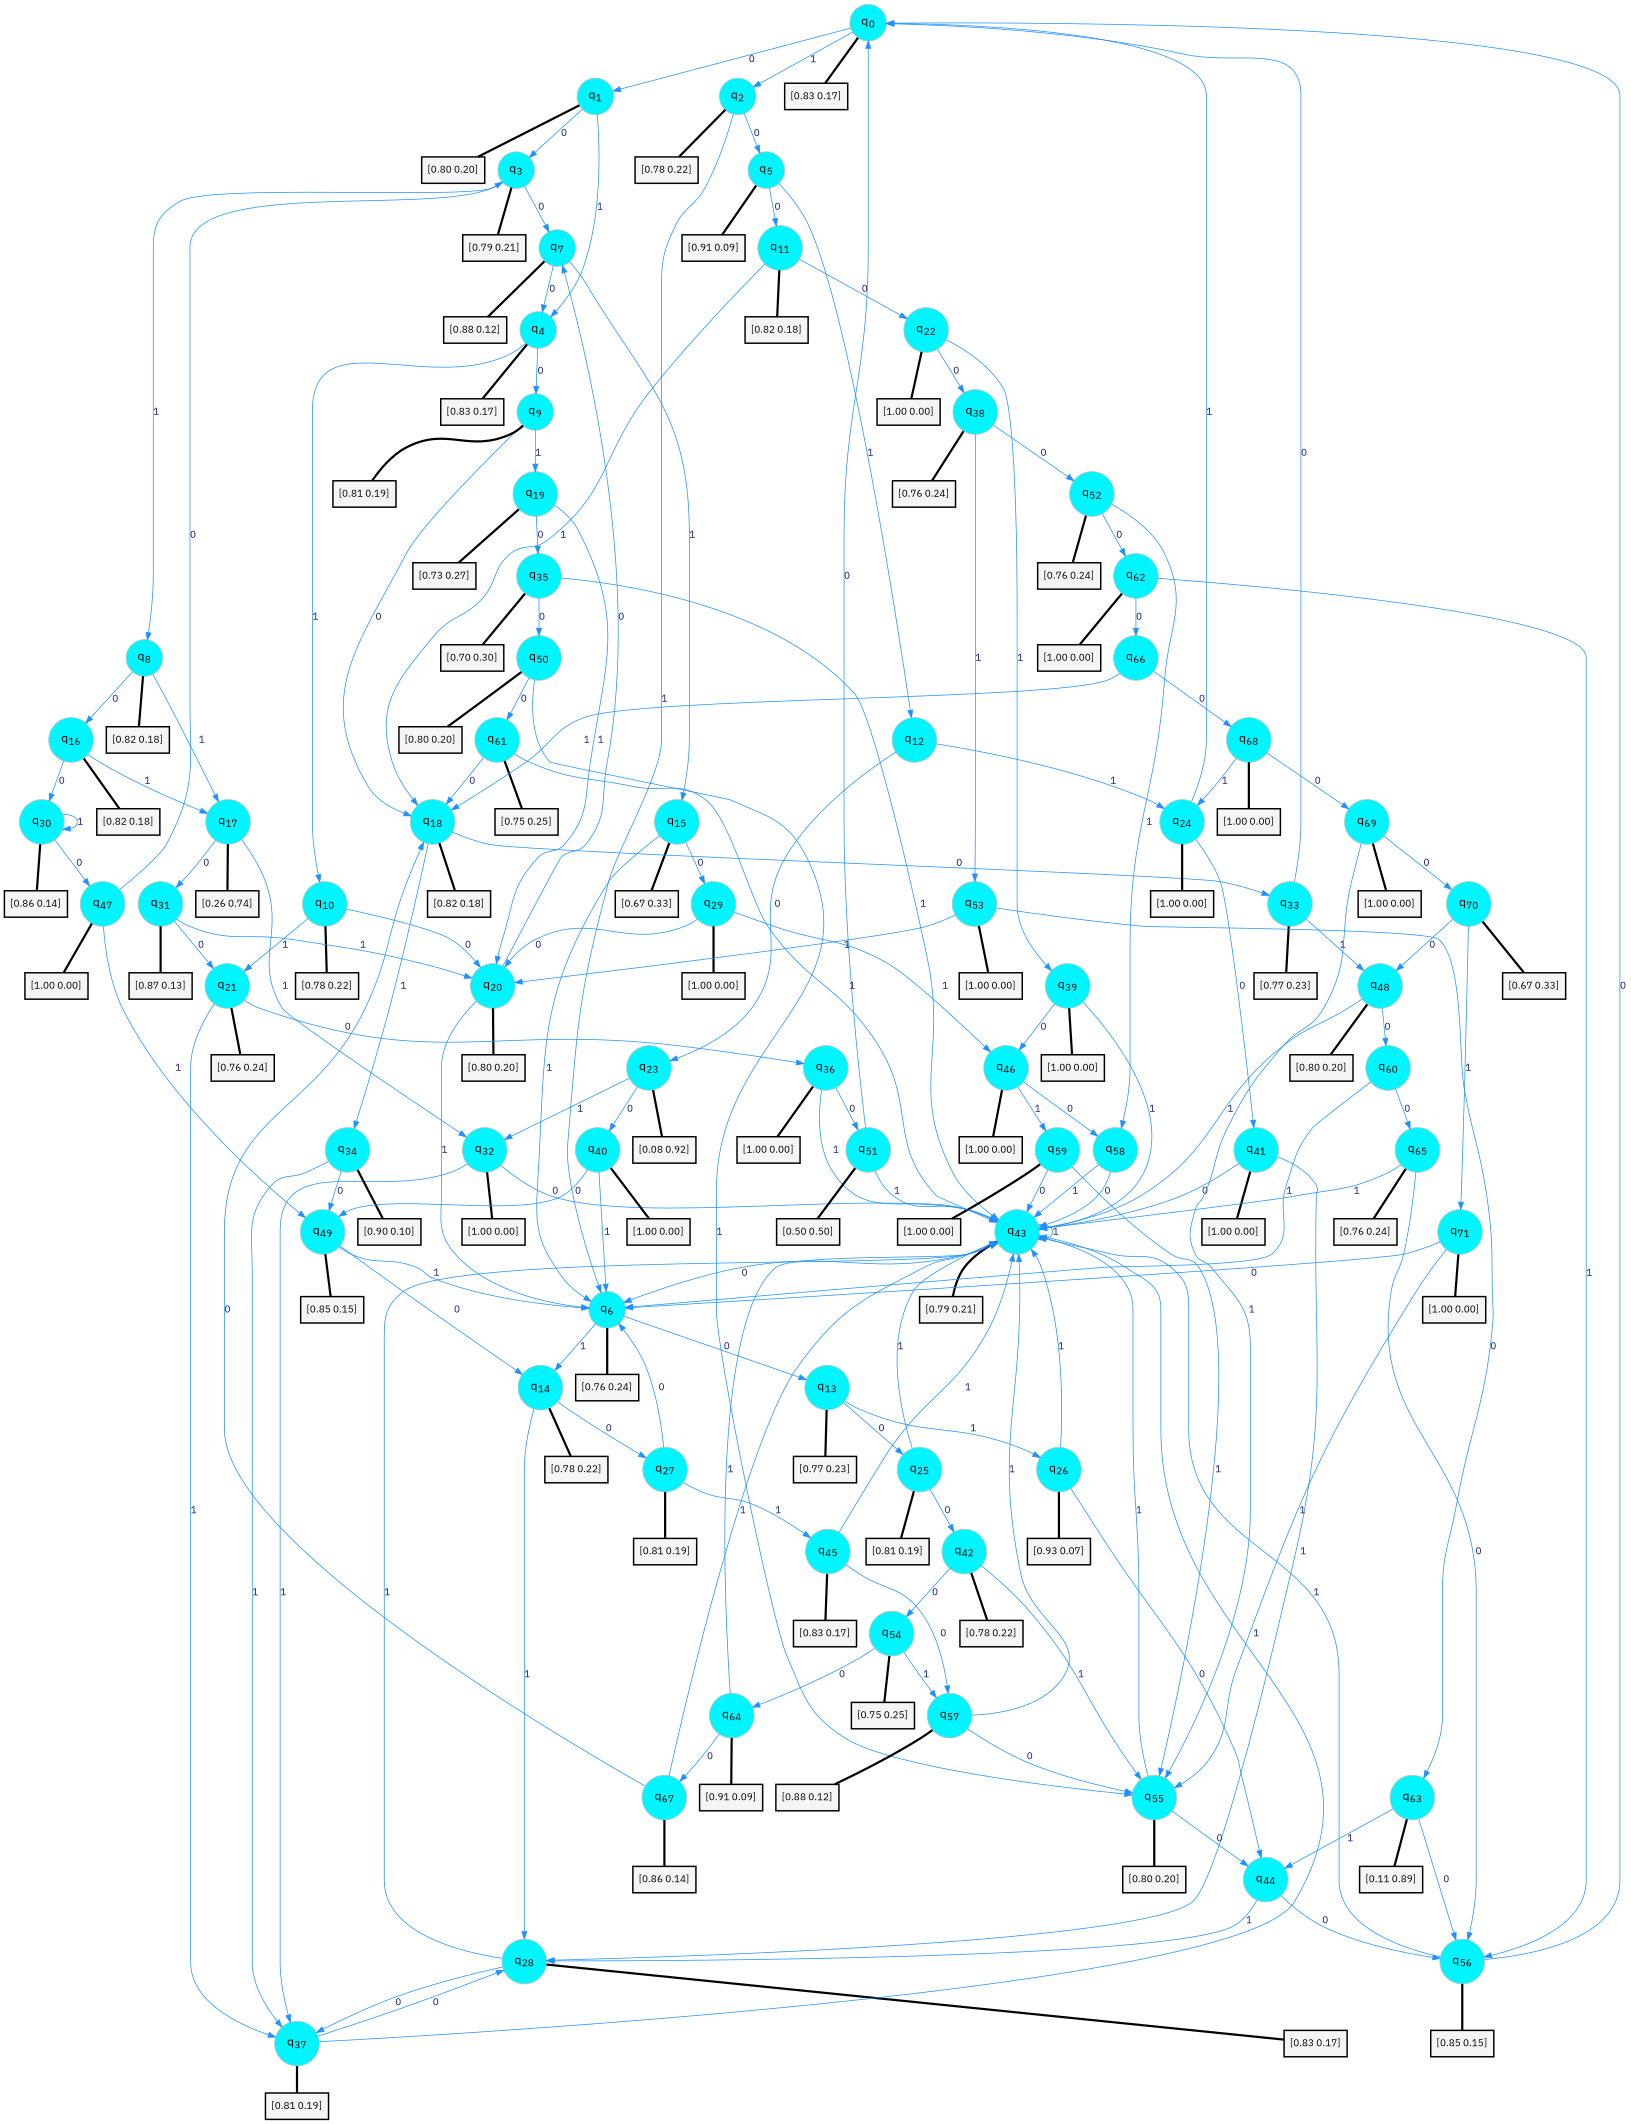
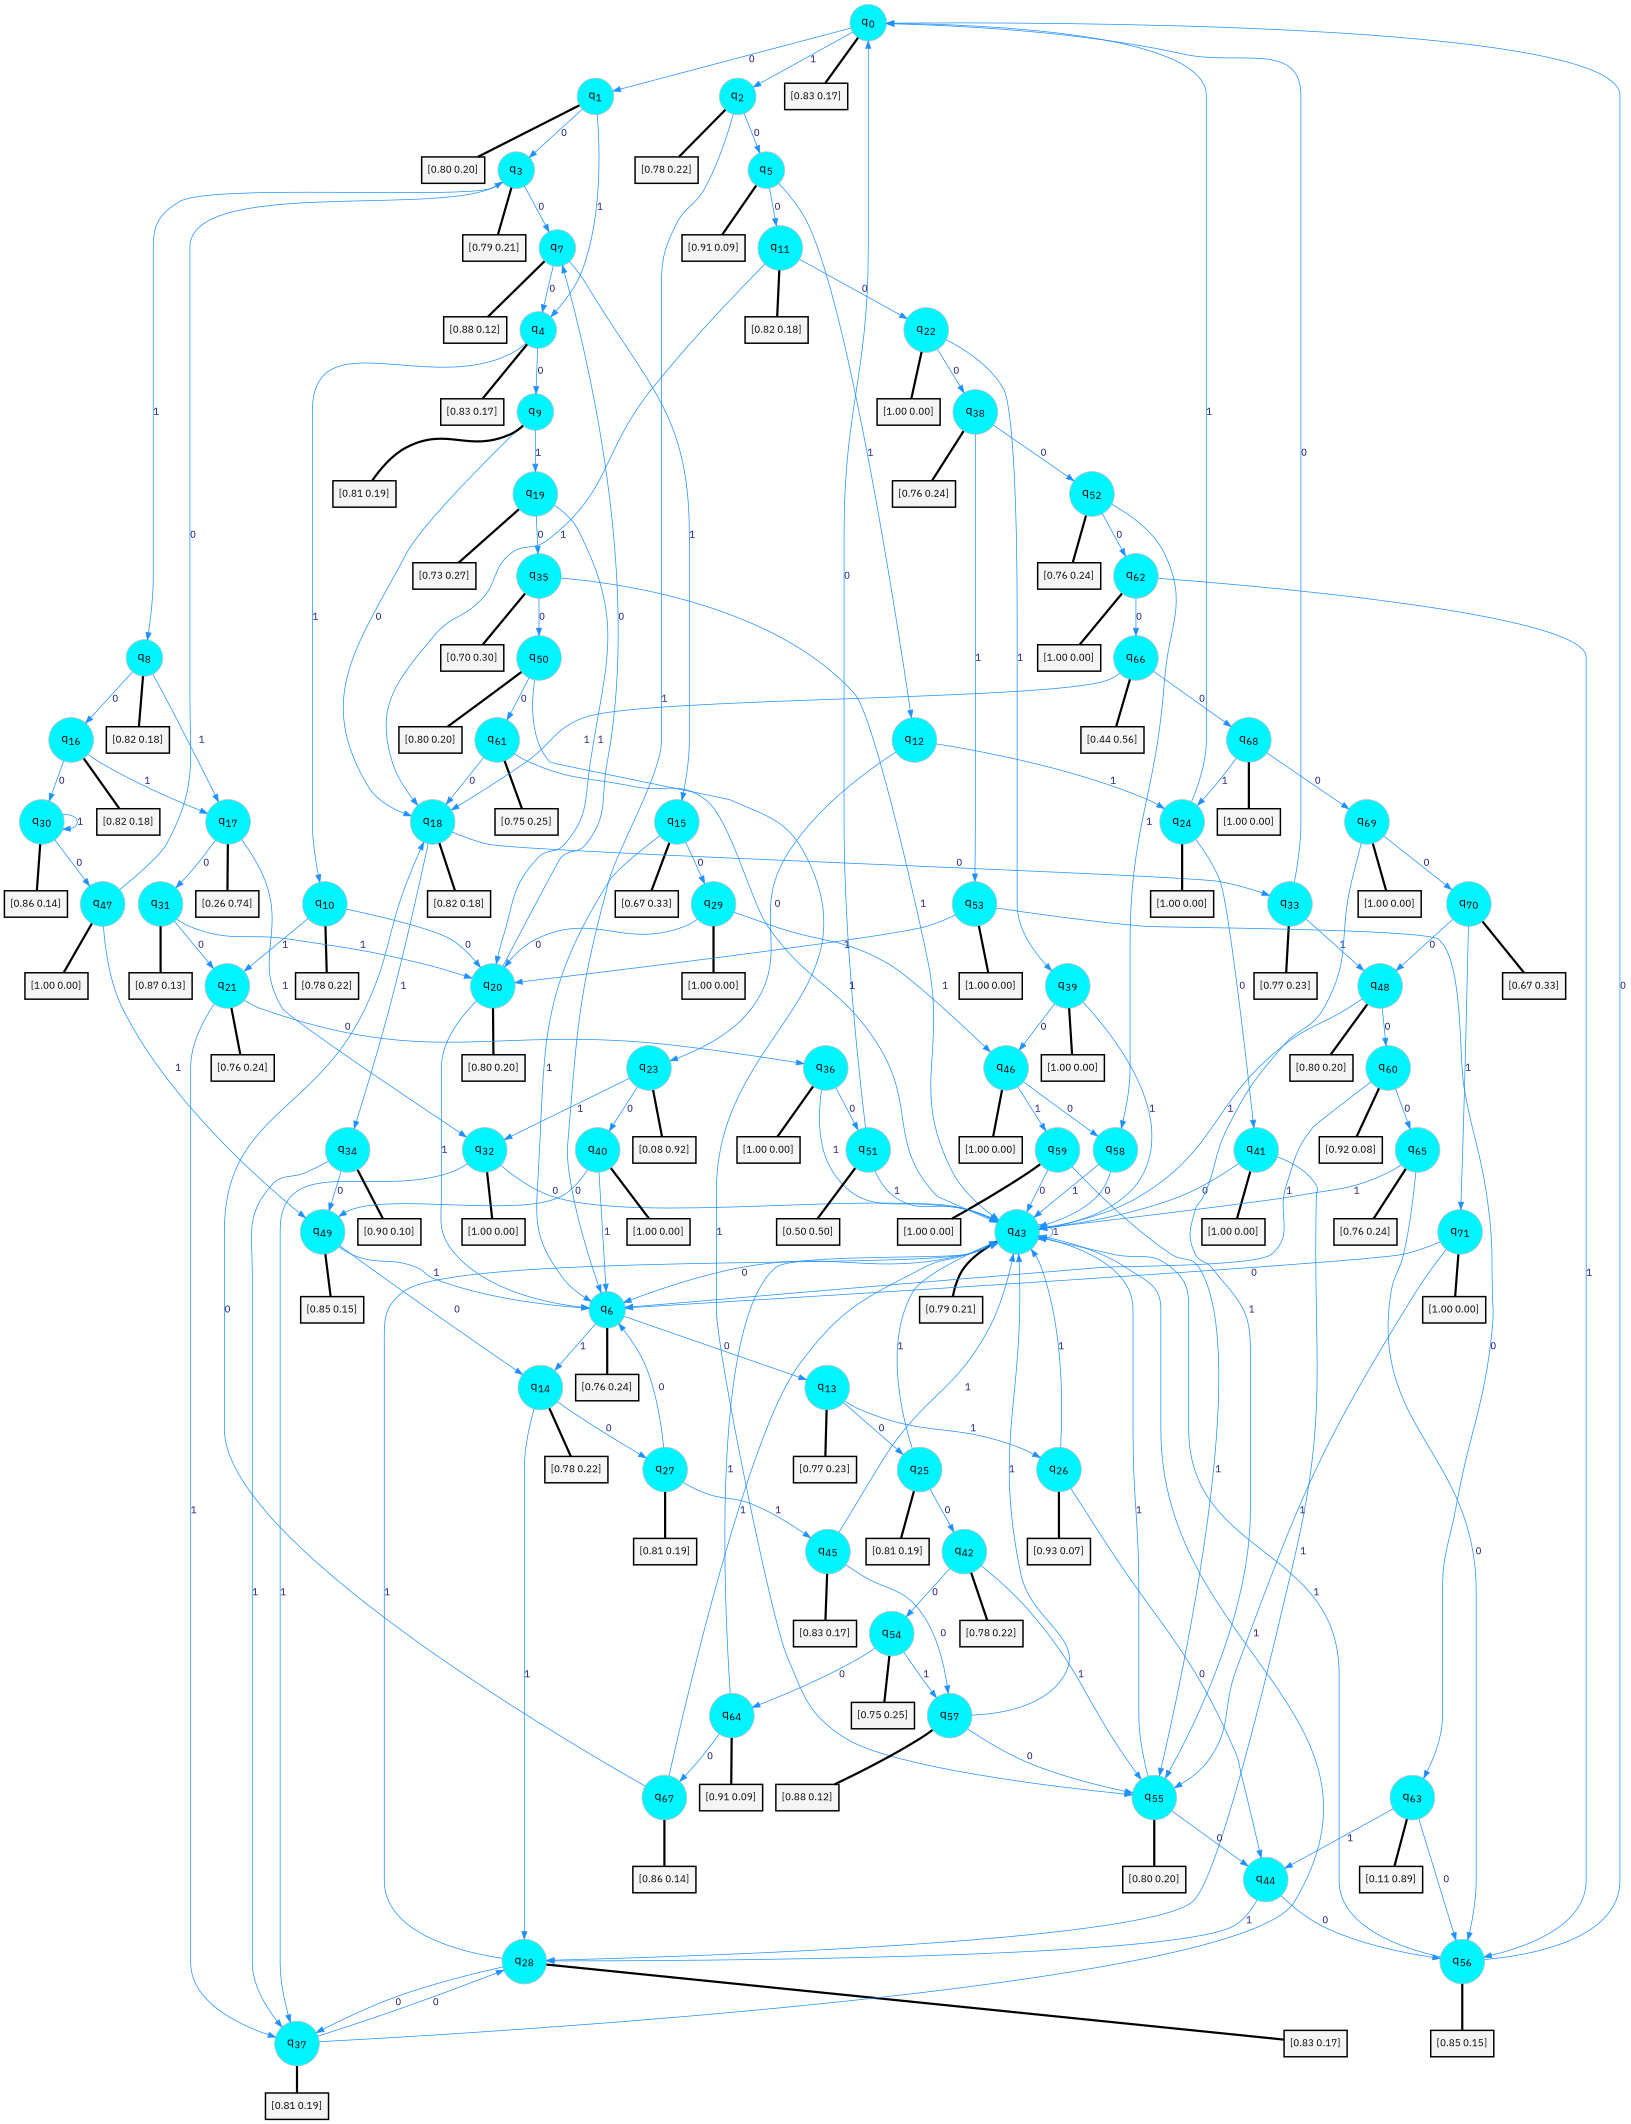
none -> (1112, 740)
none -> (1351, 1150)
